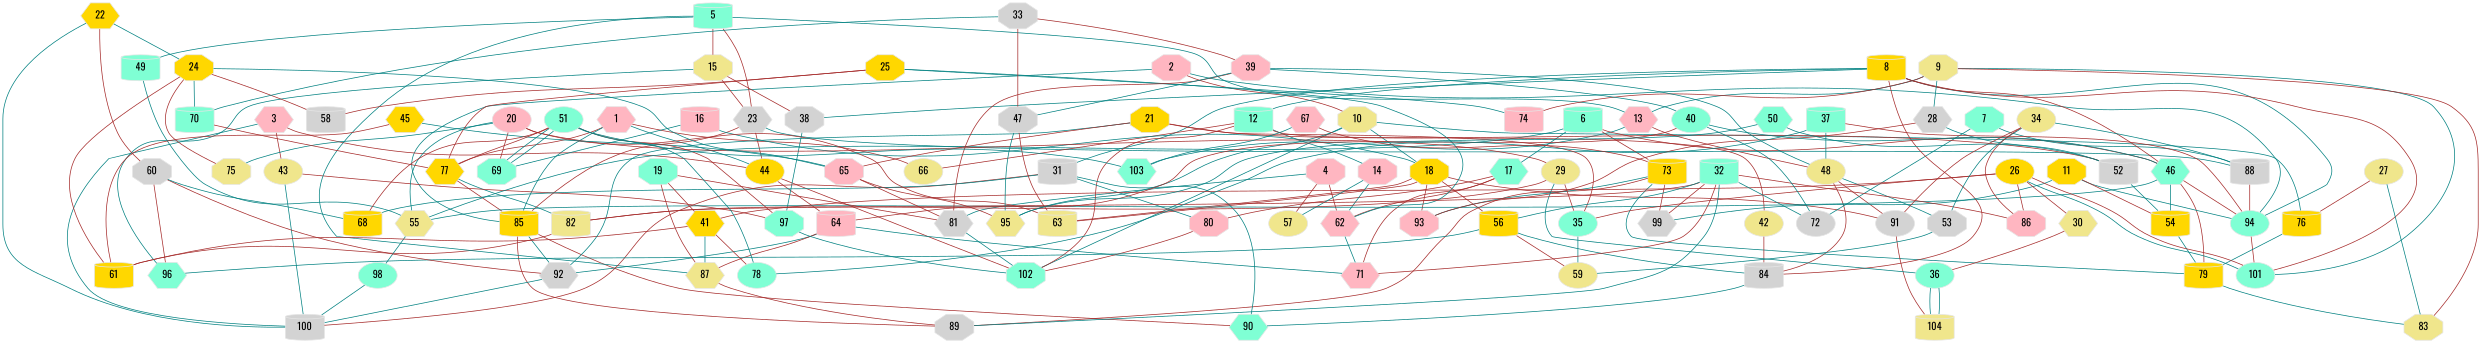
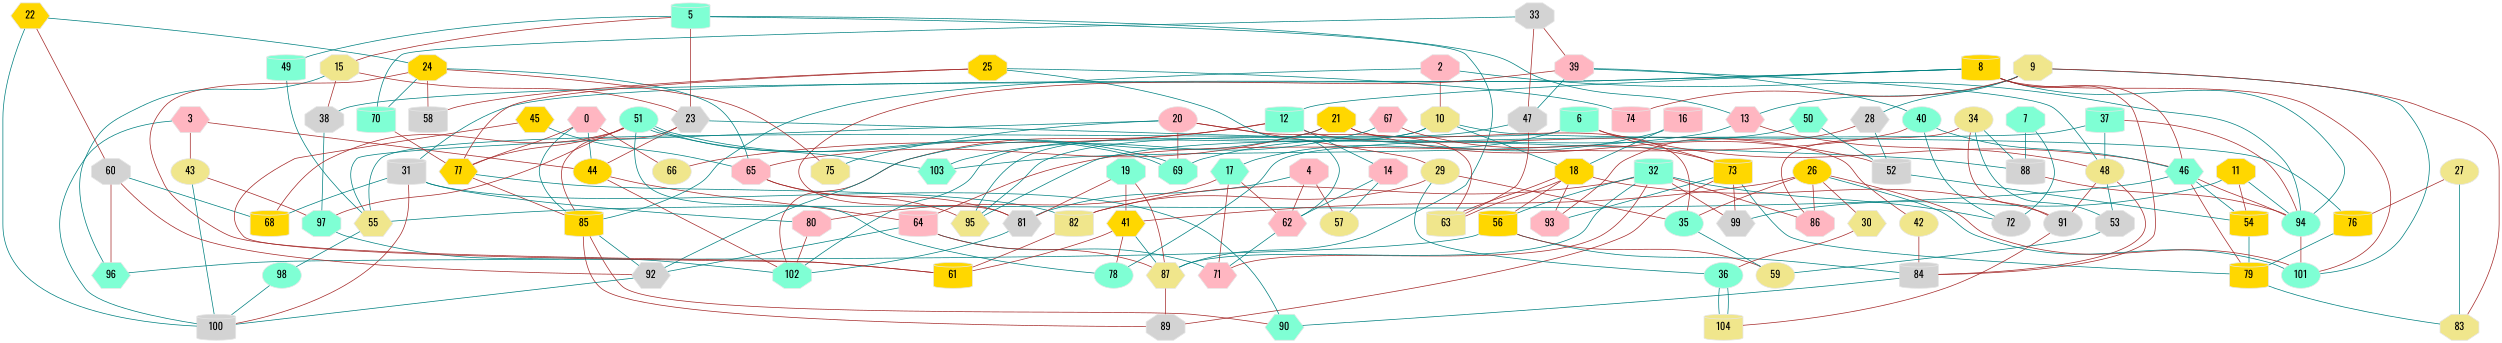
(616, 120) -> (587, 120)
(1374, 305) -> (1418, 255)
